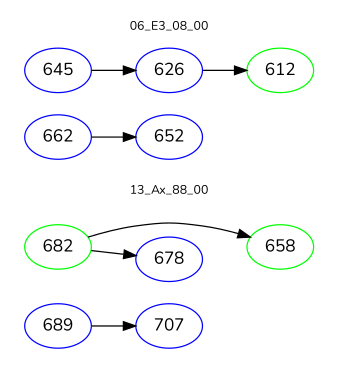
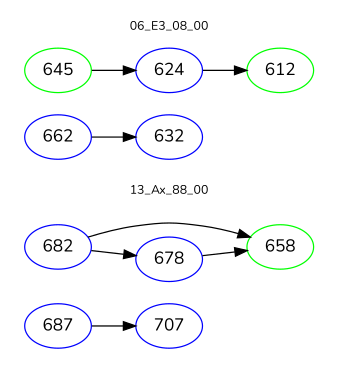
(58, 70) -> (58, 70)
(169, 70) -> (169, 70)
(169, 137) -> (169, 137)
(58, 247) -> (58, 247)
none -> (219, 254)
(58, 326) -> (58, 326)
